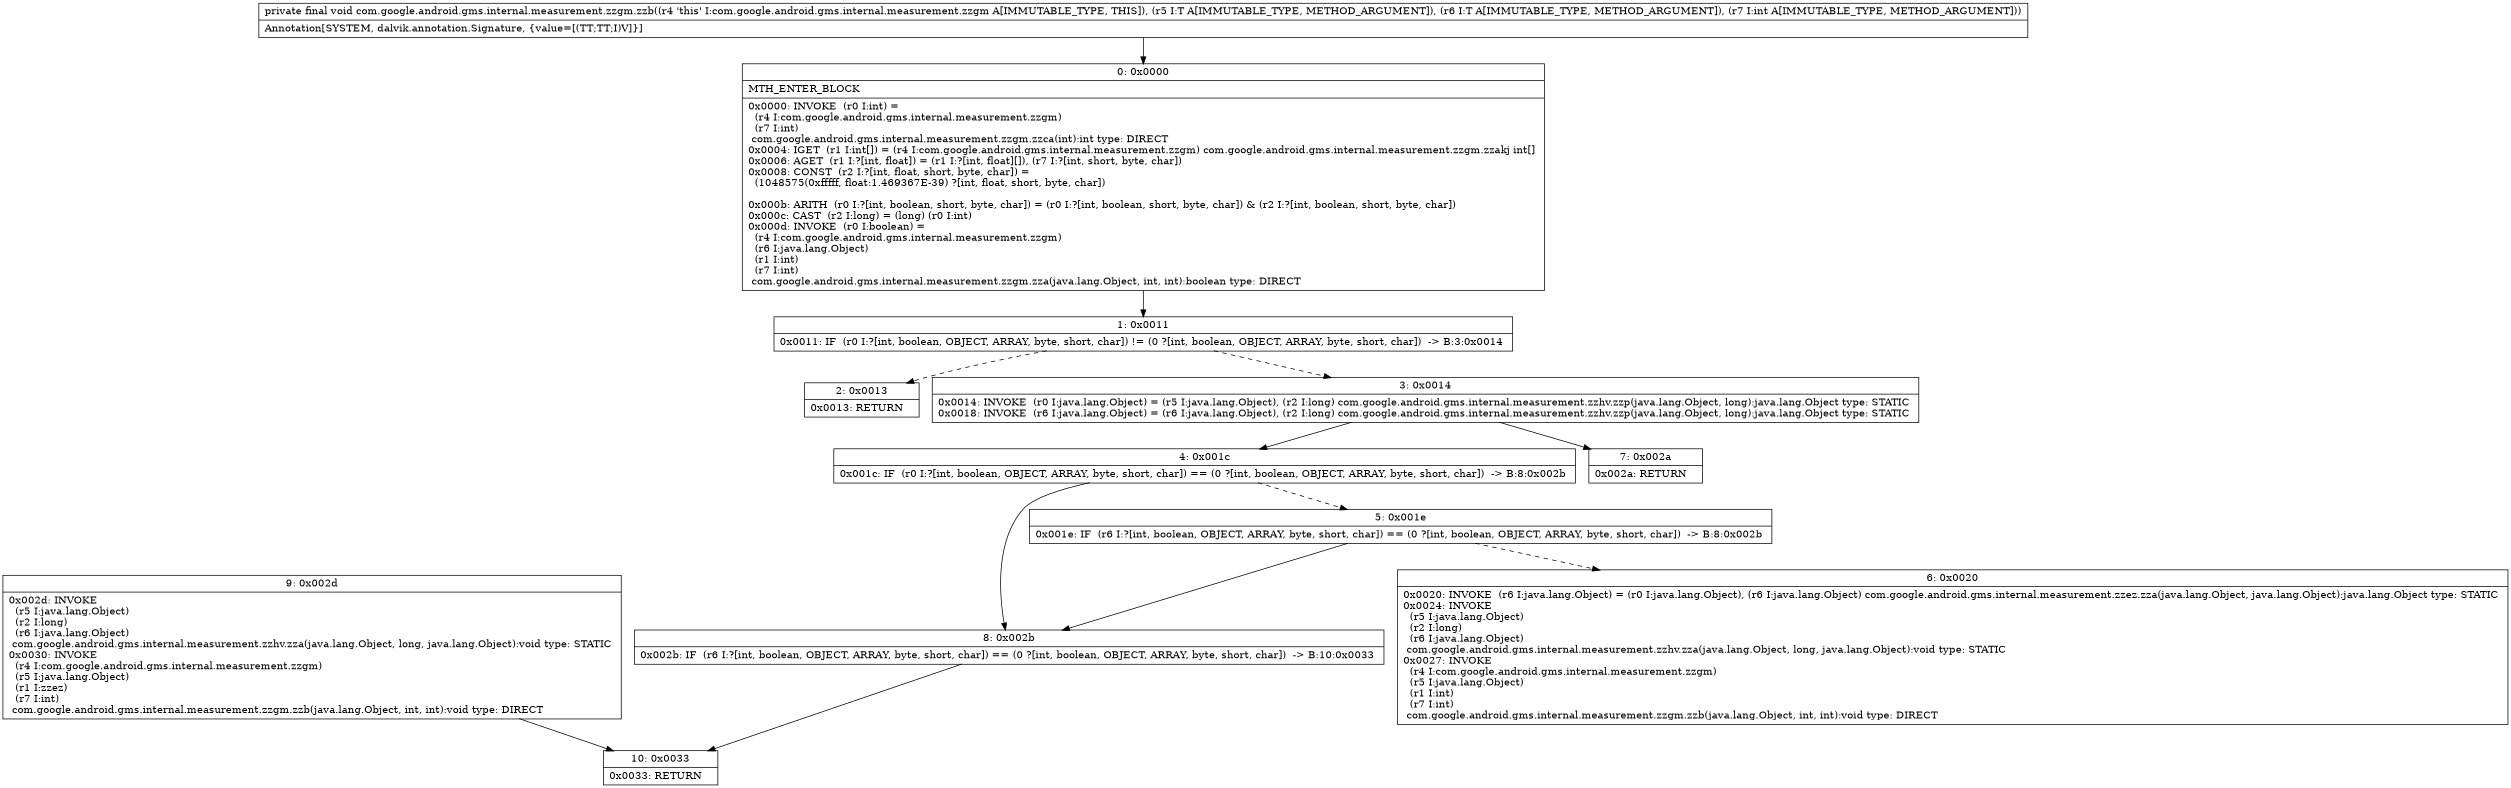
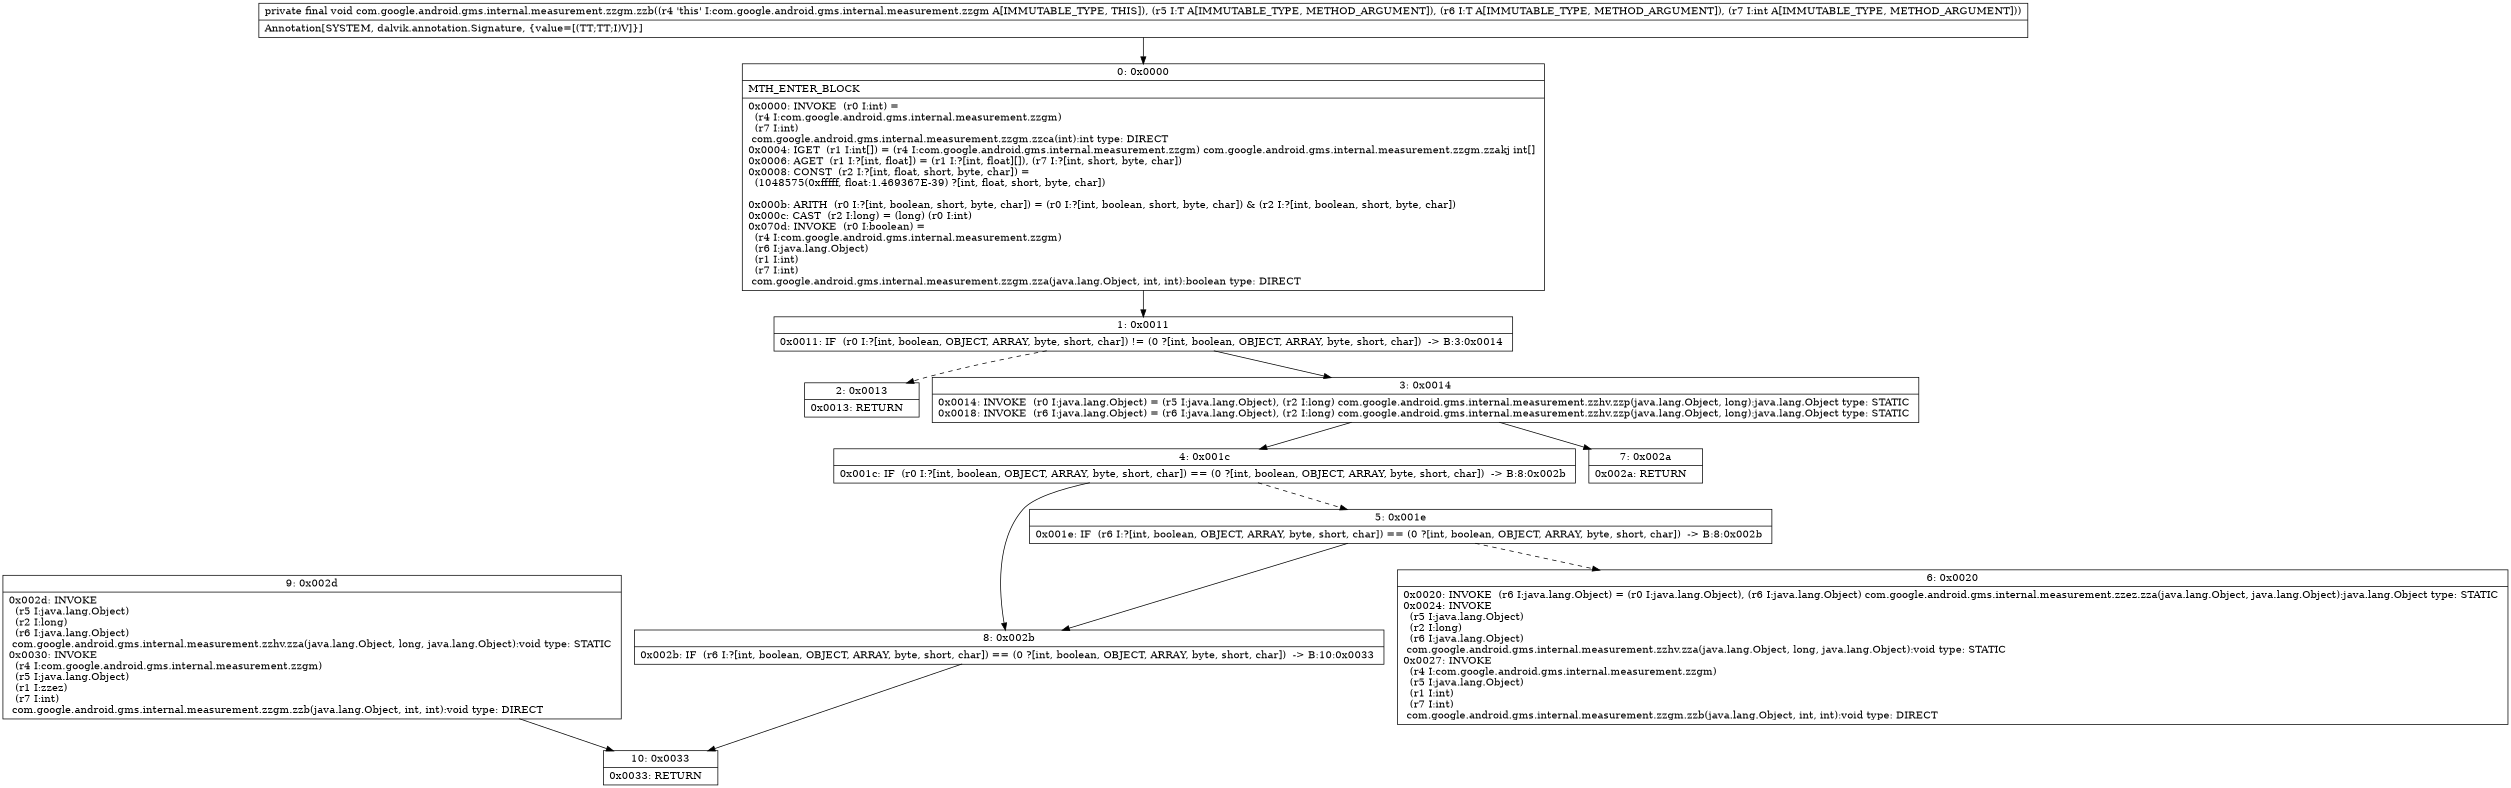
(839, 227) -> (839, 227)
(1269, 363) -> (1269, 363)
